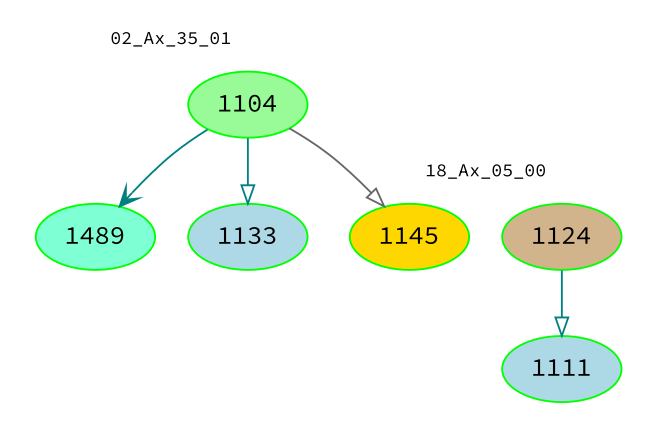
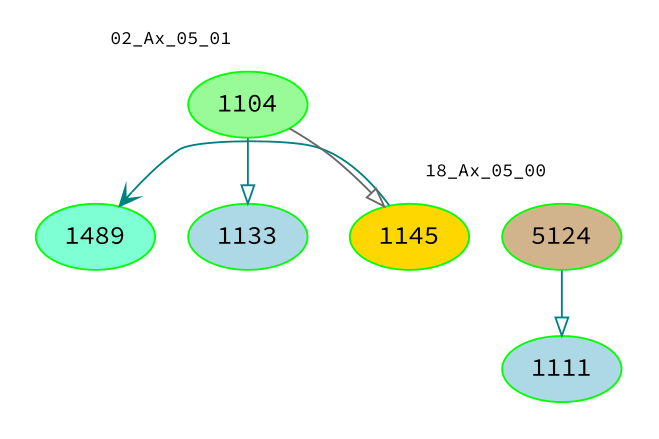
(172, 39) -> (172, 39)
(168, 158) -> (263, 141)
(562, 237) -> (562, 237)
